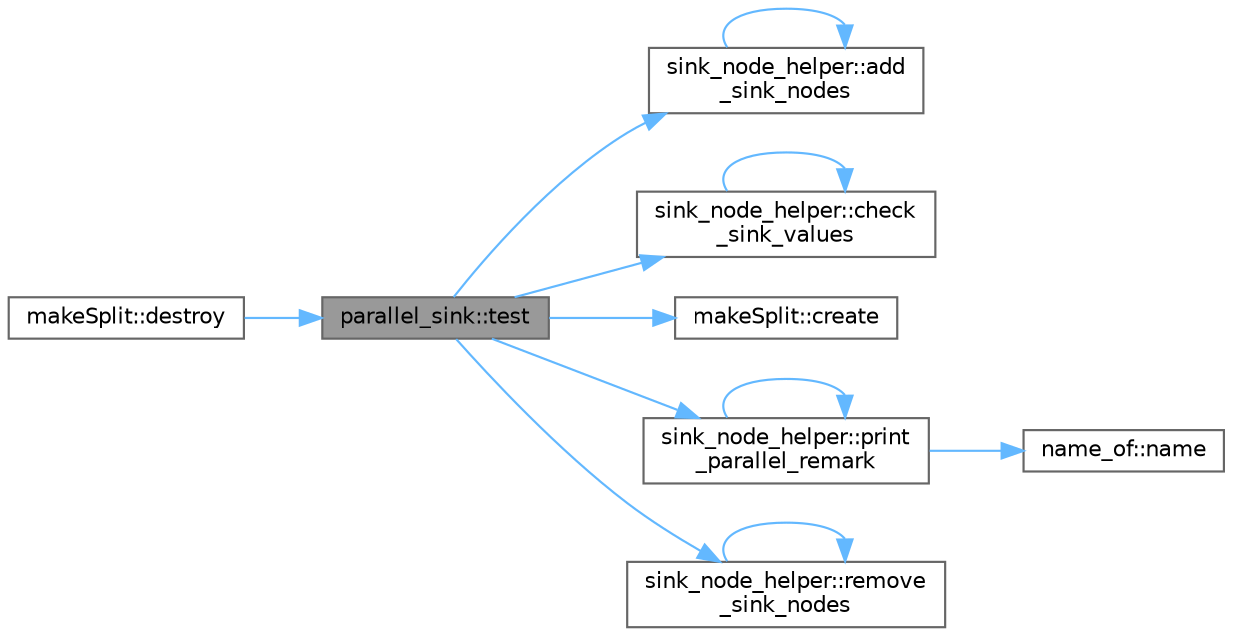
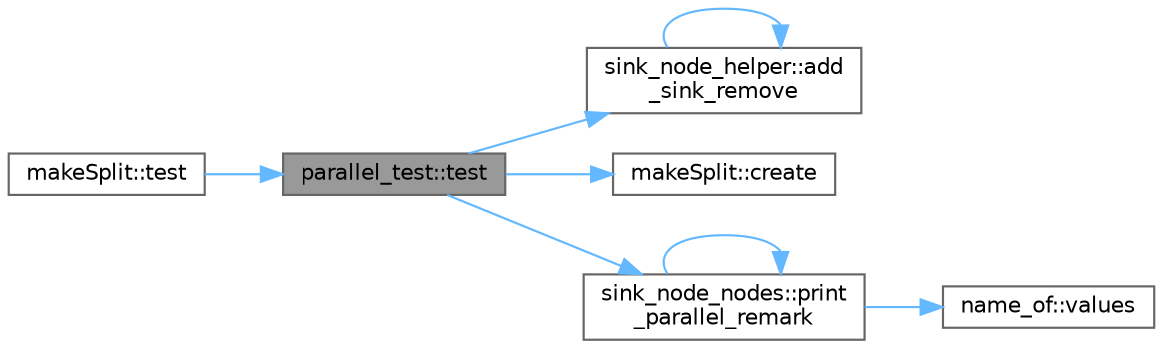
(786, 81) -> (724, 81)
(786, 224) -> none
(126, 318) -> (107, 174)
(436, 318) -> (394, 174)
(786, 451) -> (724, 307)
(1124, 451) -> (1049, 307)
(786, 595) -> none
